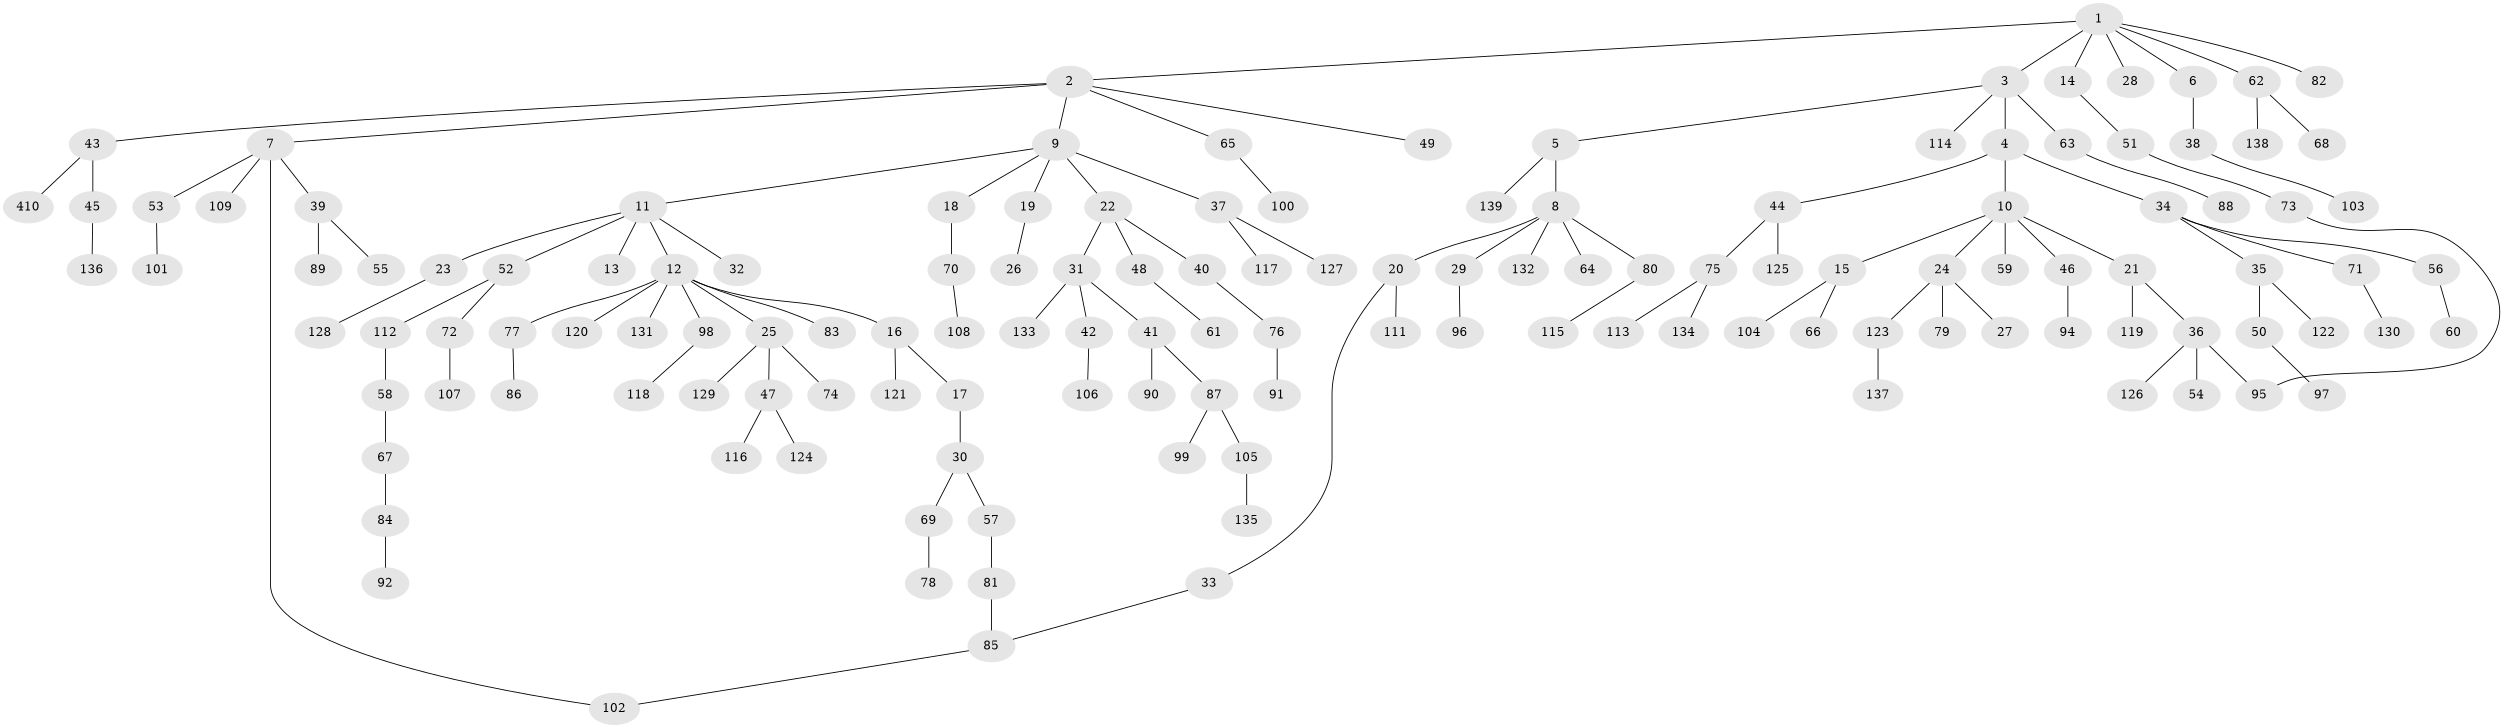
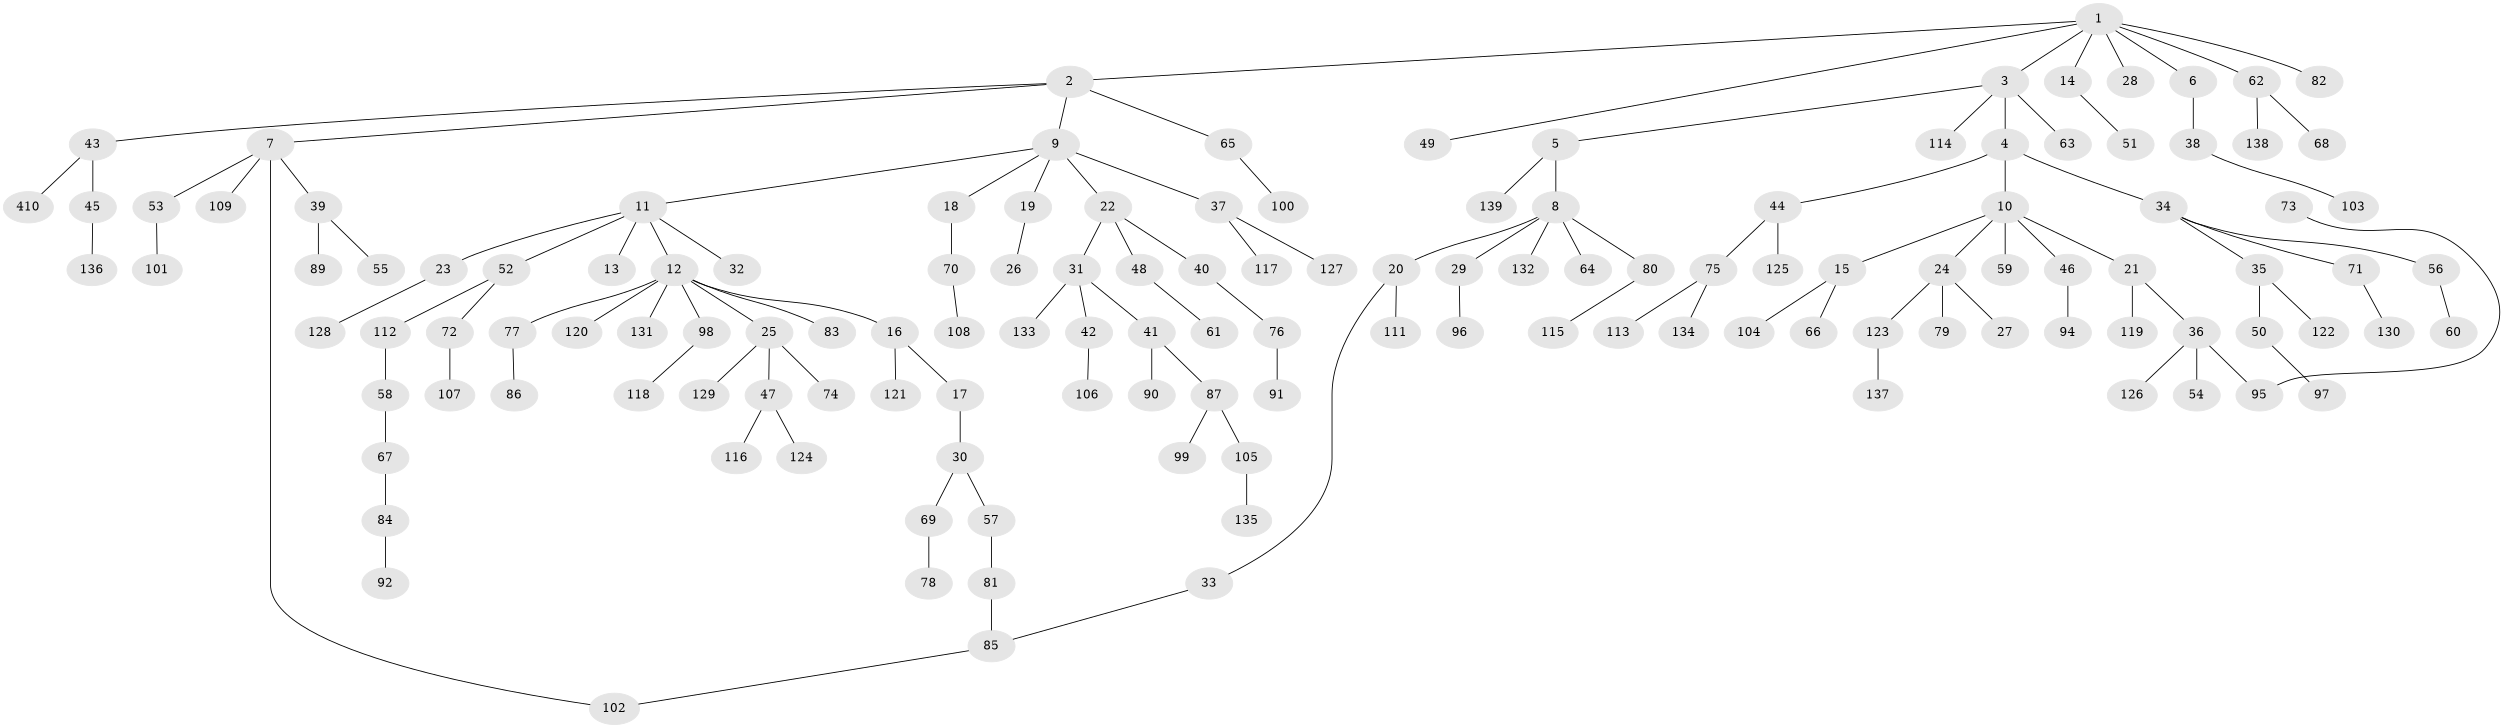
(1249, 113) -> (1764, 82)
(2210, 176) -> none
(2226, 207) -> none
